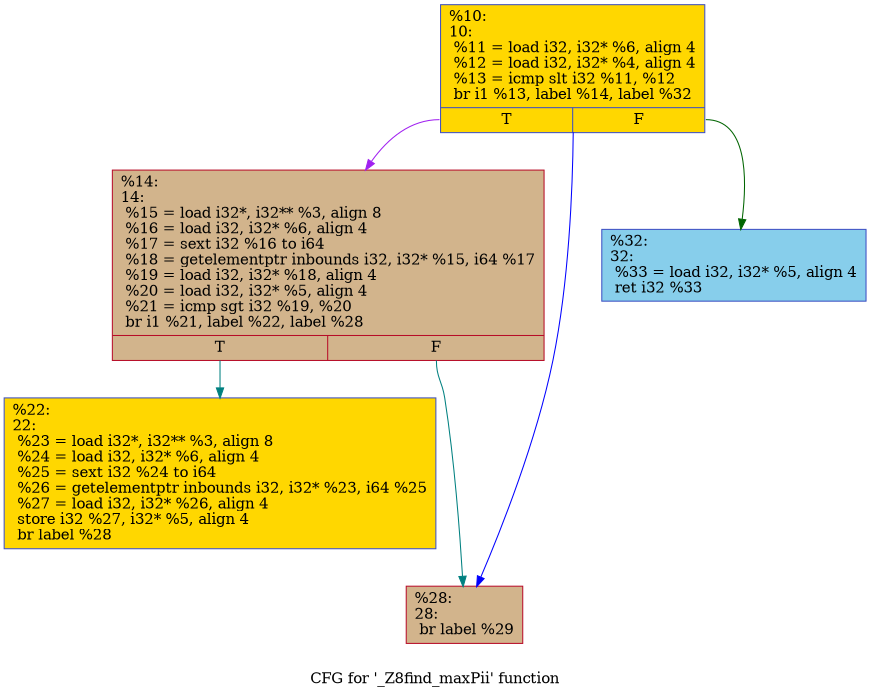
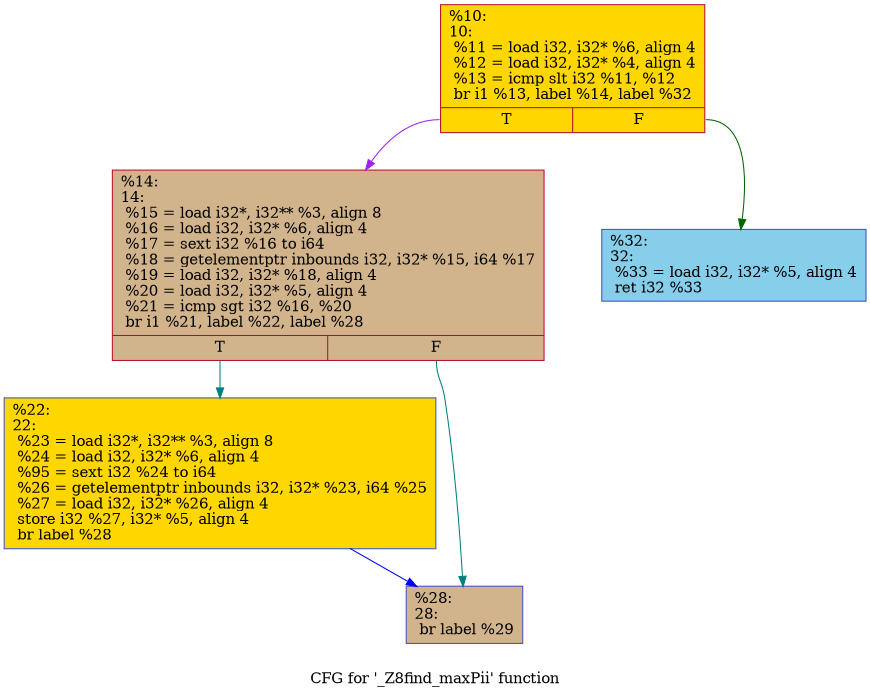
(573, 69) -> (573, 69)
(237, 307) -> (237, 307)
(553, 360) -> (379, 565)
(114, 473) -> (114, 473)
(464, 615) -> (464, 615)
